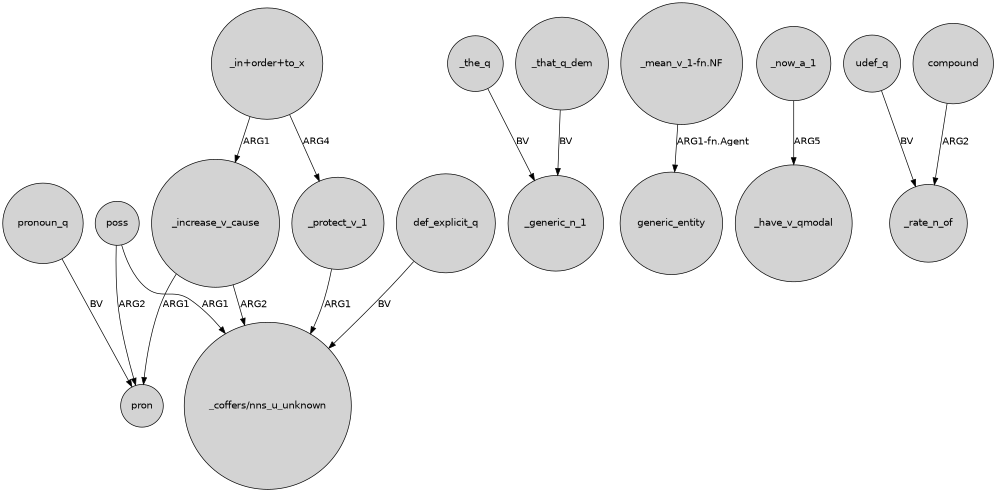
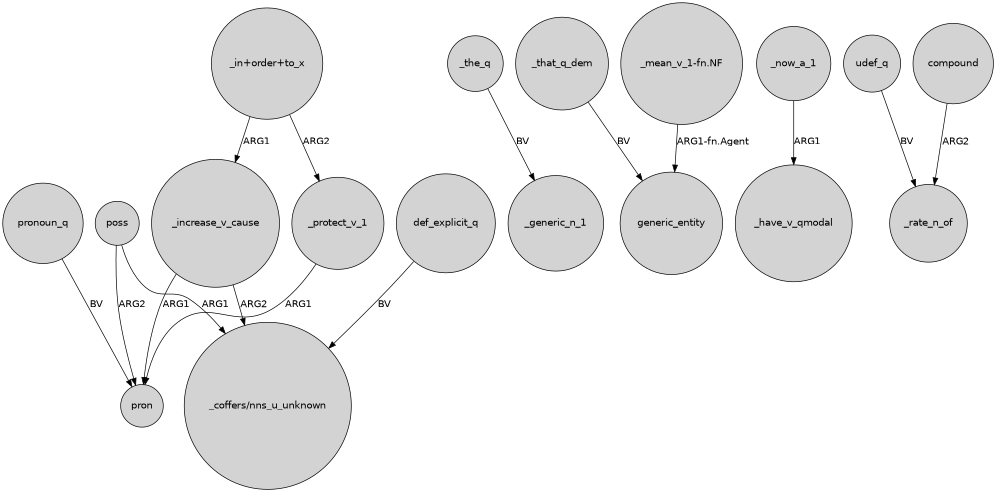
(559, 139) -> (613, 138)
(317, 142) -> (317, 142)
(807, 142) -> (807, 142)
(324, 299) -> (224, 315)
